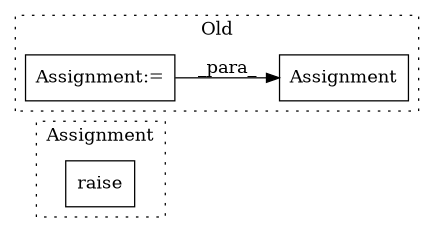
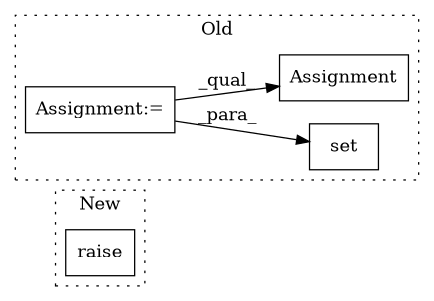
(227, 68) -> (227, 81)
(101, 136) -> (100, 205)
none -> (344, 147)
